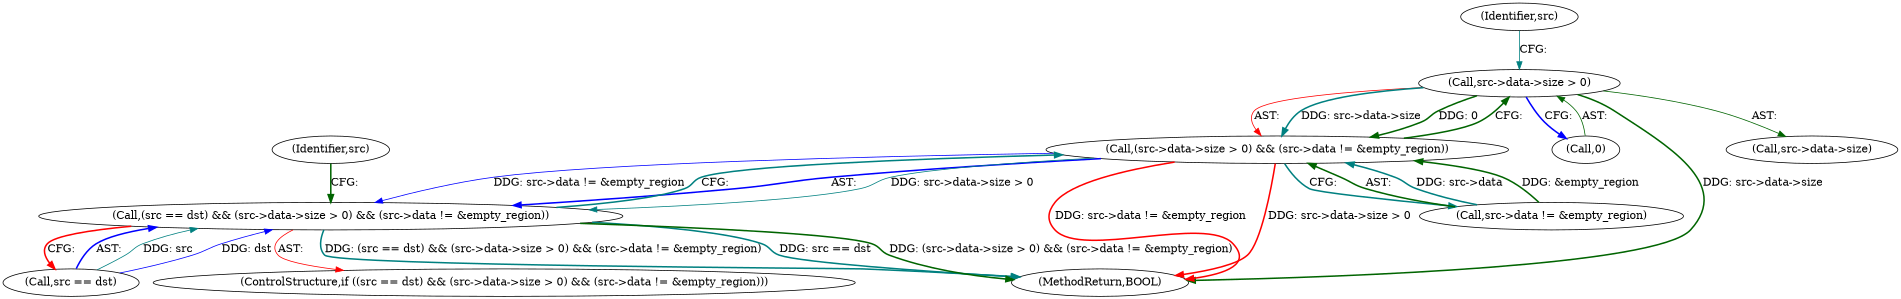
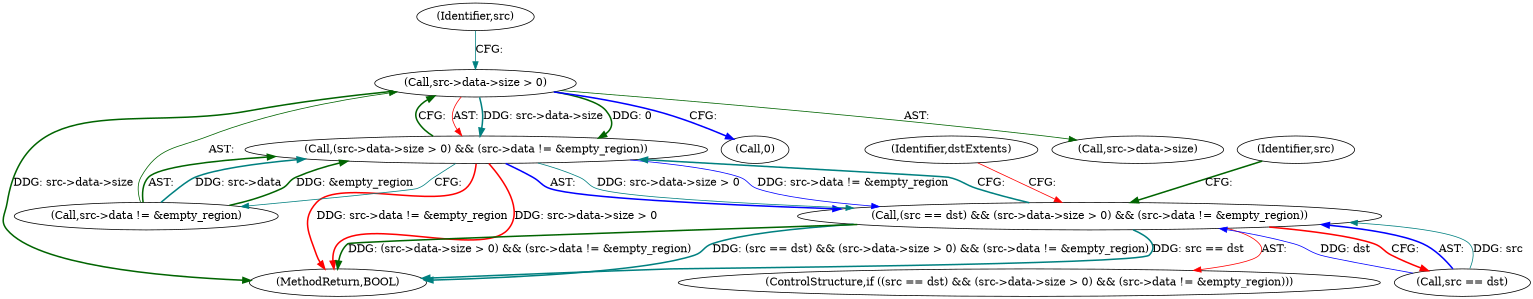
(1579, 115) -> (246, 123)
none -> (951, 150)
(1361, 197) -> (404, 190)
